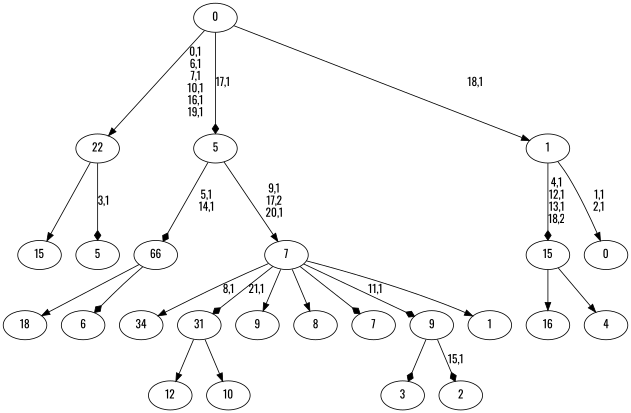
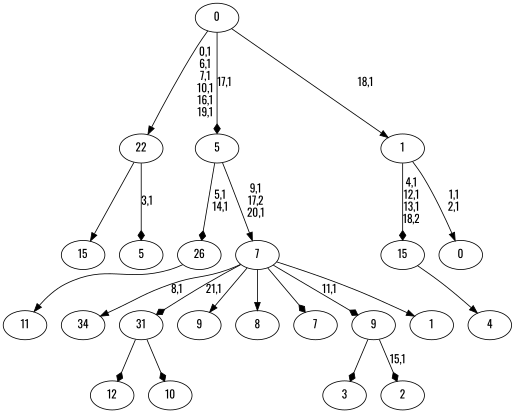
(156, 255) -> (199, 255)
(25, 325) -> (25, 325)
(83, 325) -> none
(548, 325) -> none
(186, 357) -> (129, 356)
(212, 357) -> (154, 356)
